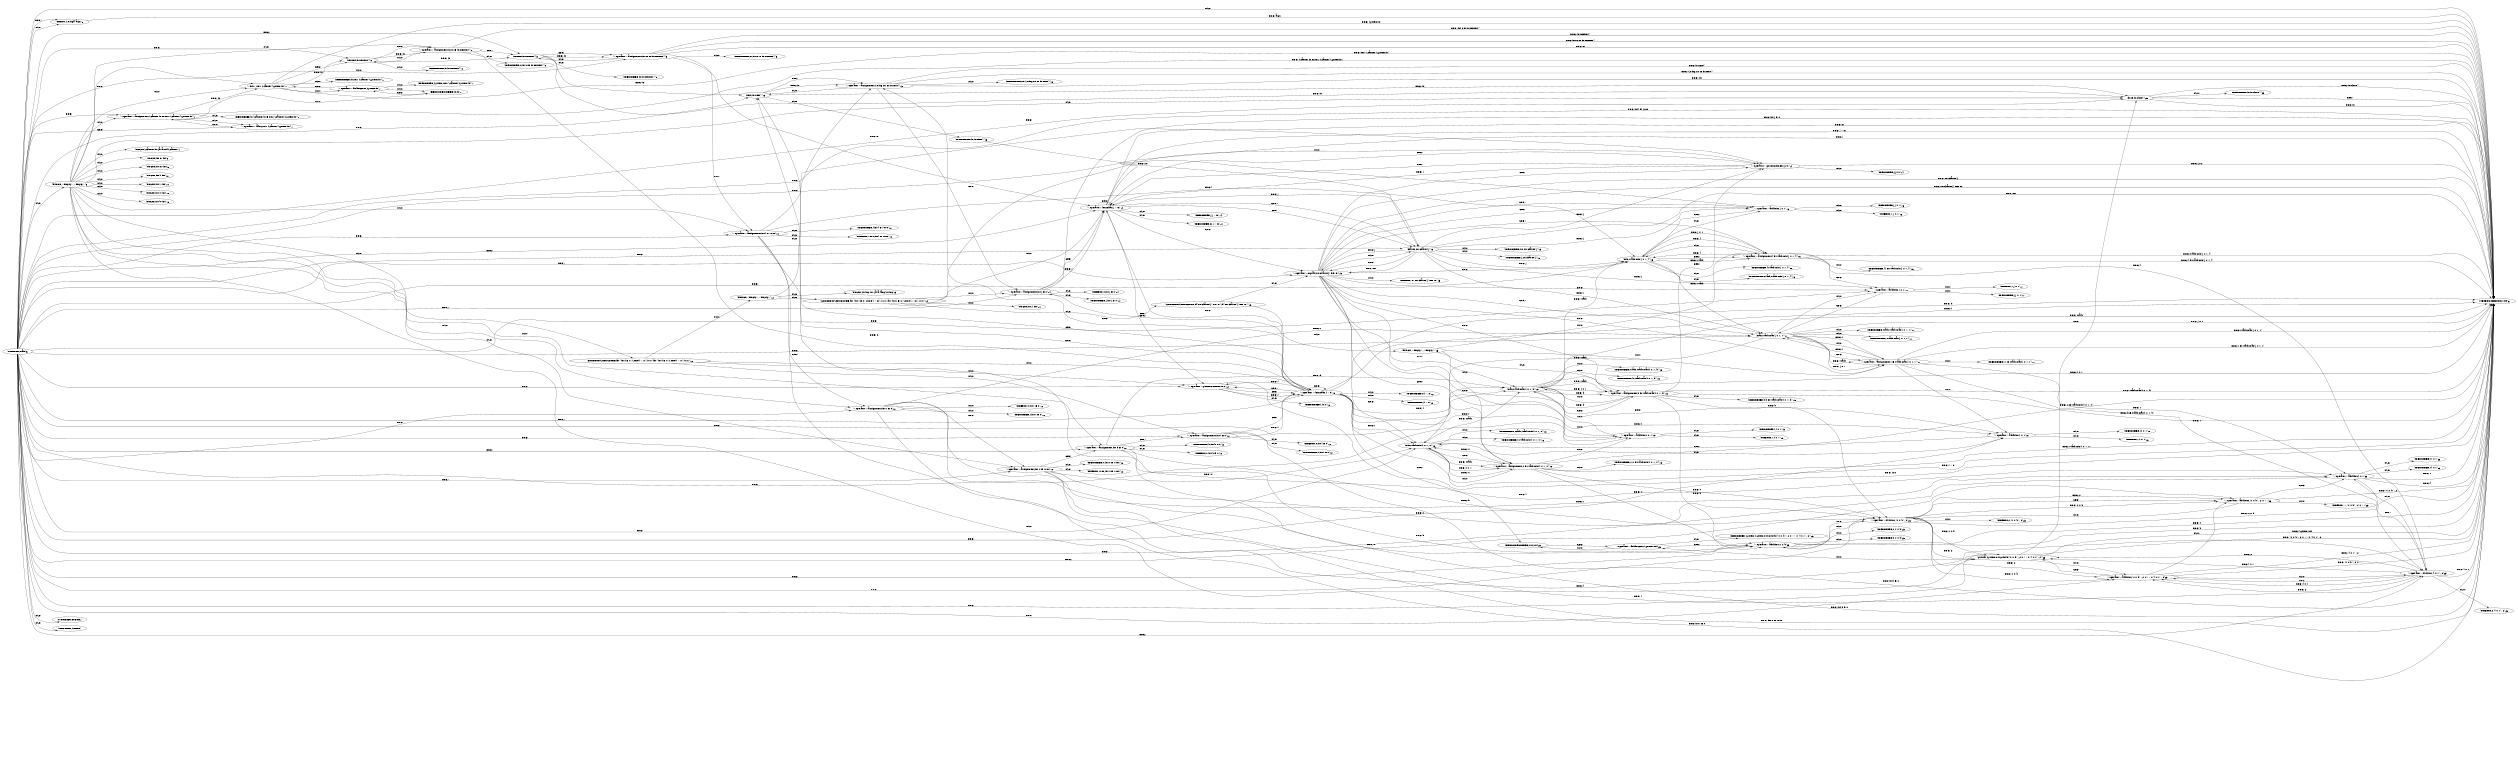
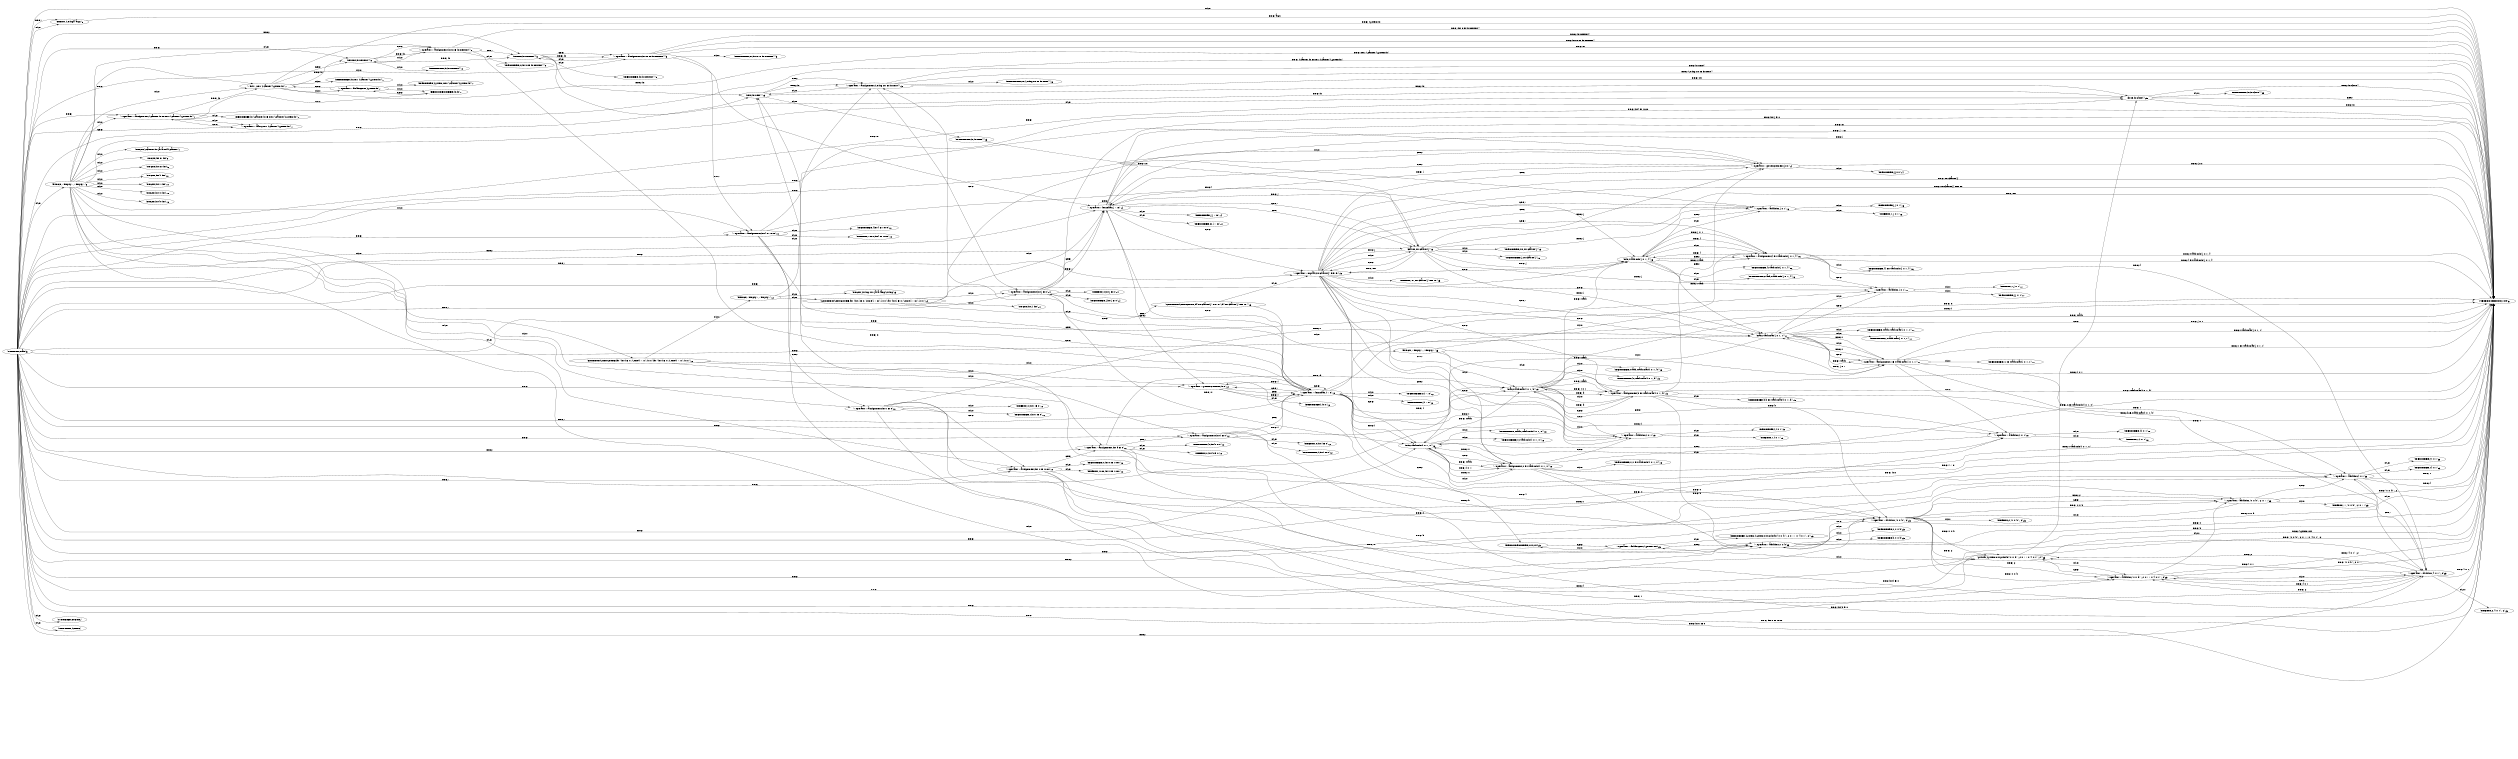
(365, 432) -> none
(1229, 479) -> (1203, 410)
